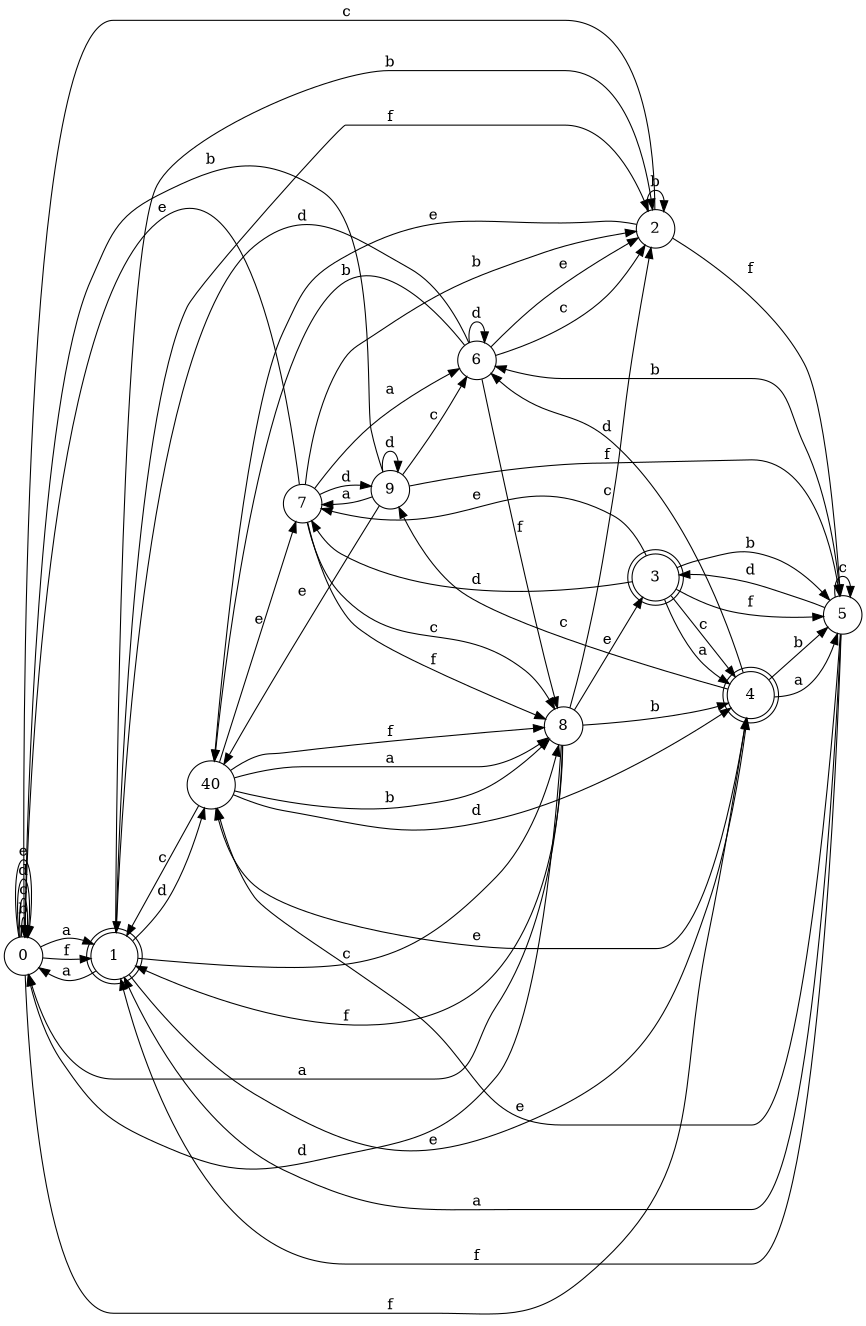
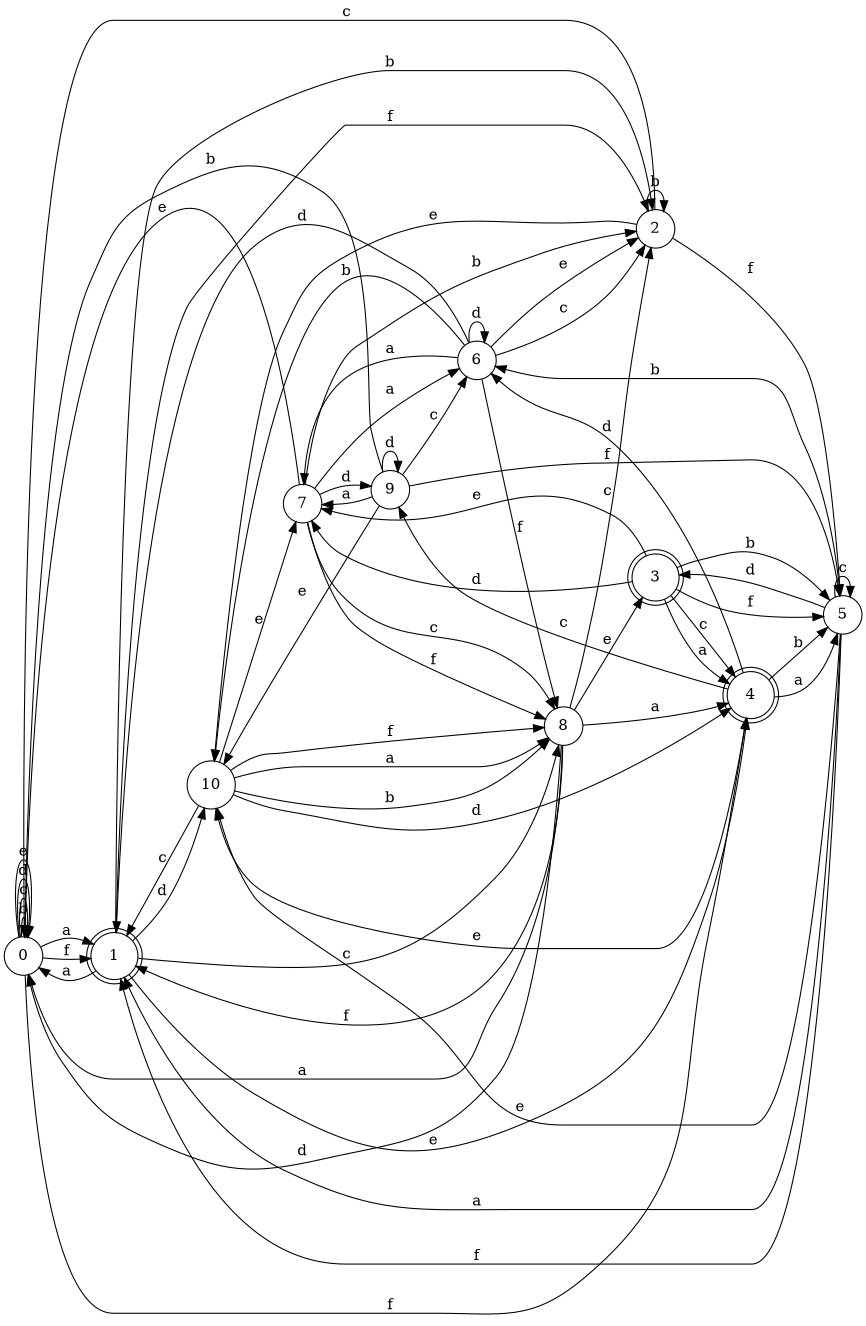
none -> (350, 376)
(656, 707) -> (656, 707)
(211, 785) -> (211, 785)
